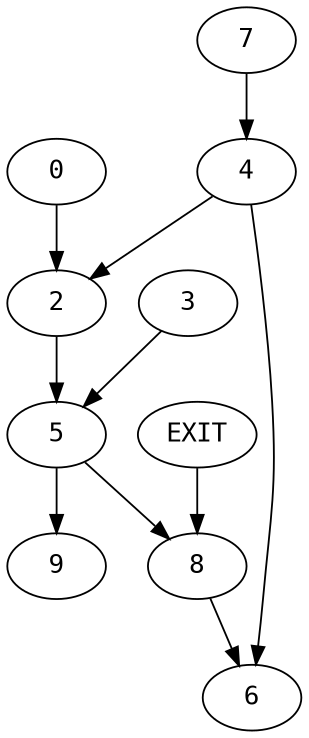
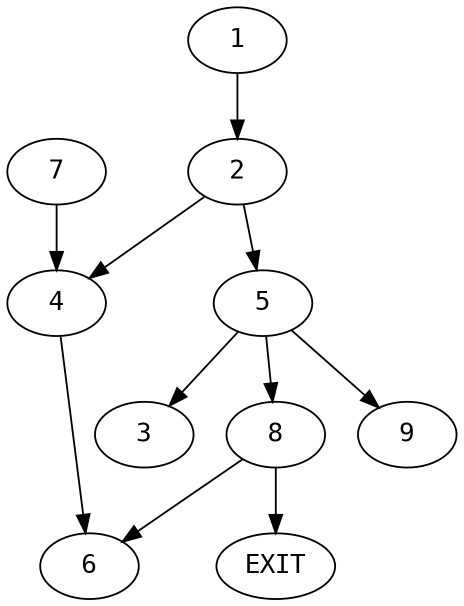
(57, 172) -> (237, 40)
(159, 232) -> (155, 232)
(129, 362) -> (210, 362)
(197, 491) -> (276, 491)
